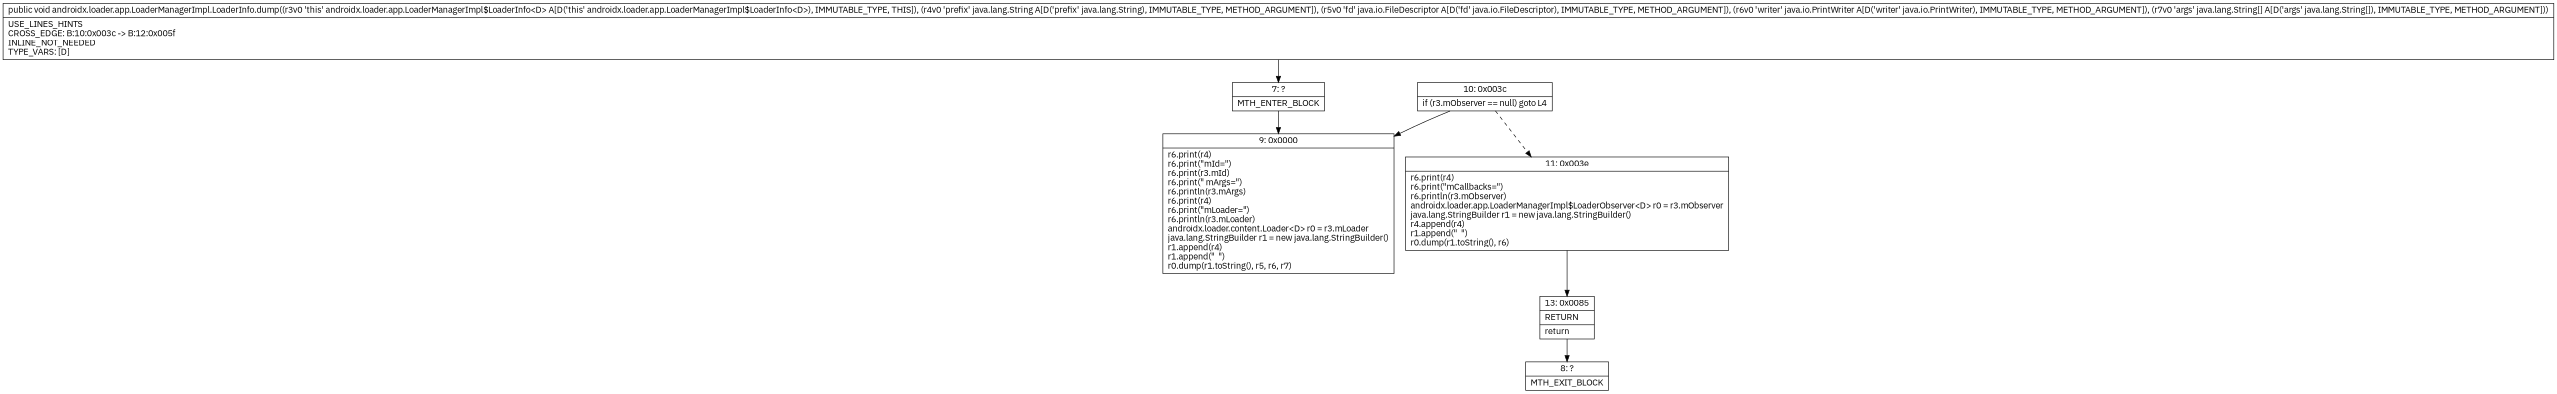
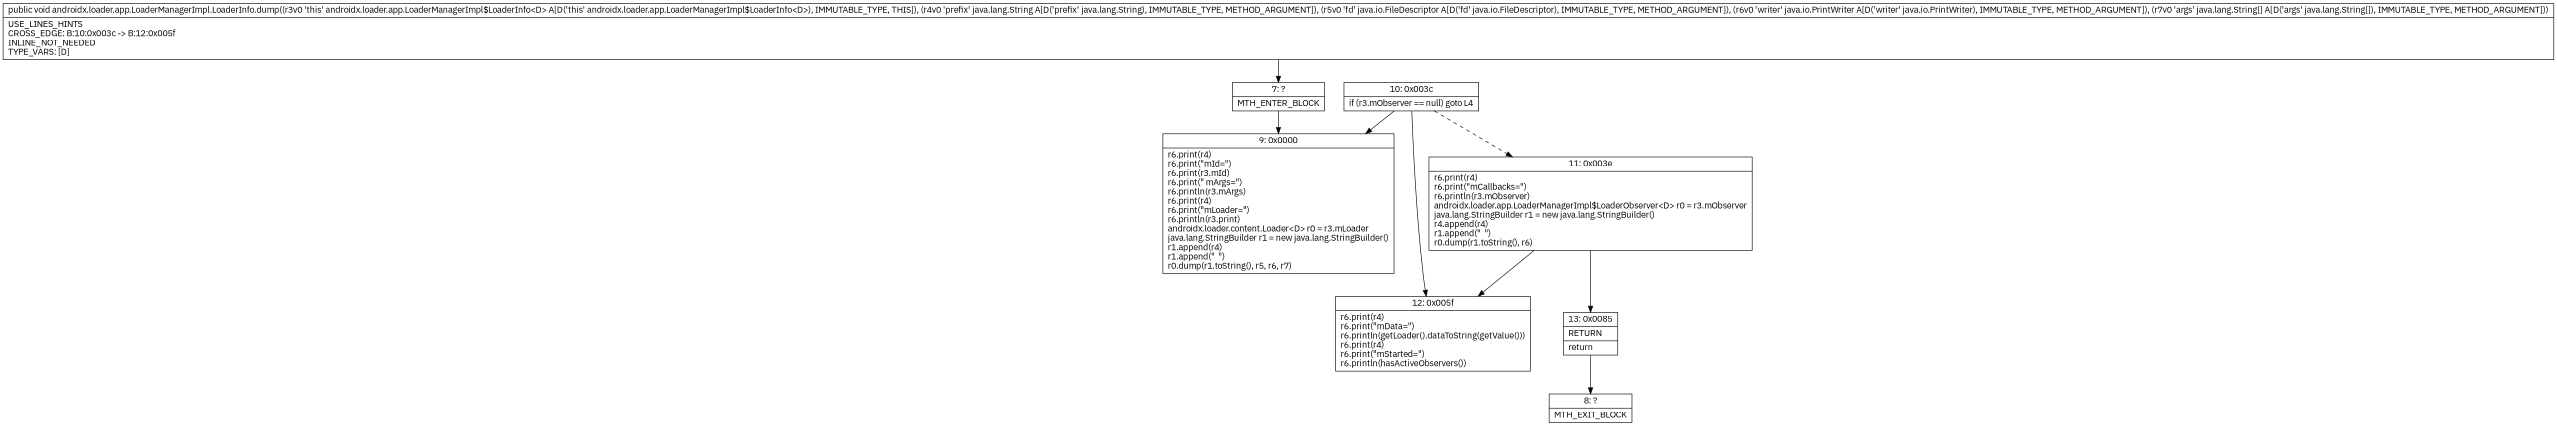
(1212, 220) -> (1204, 220)
none -> (1433, 334)
